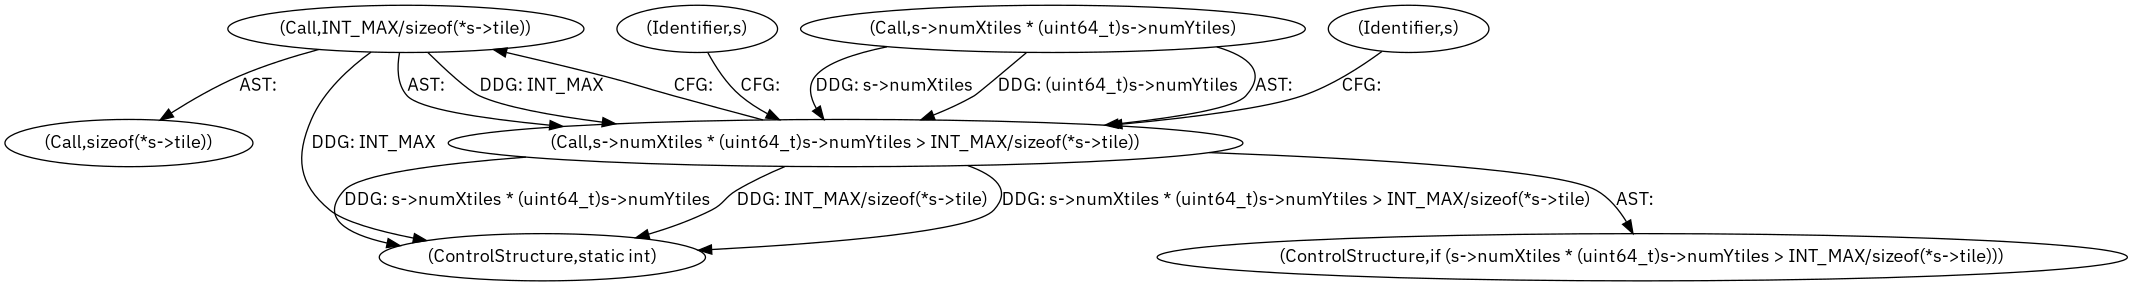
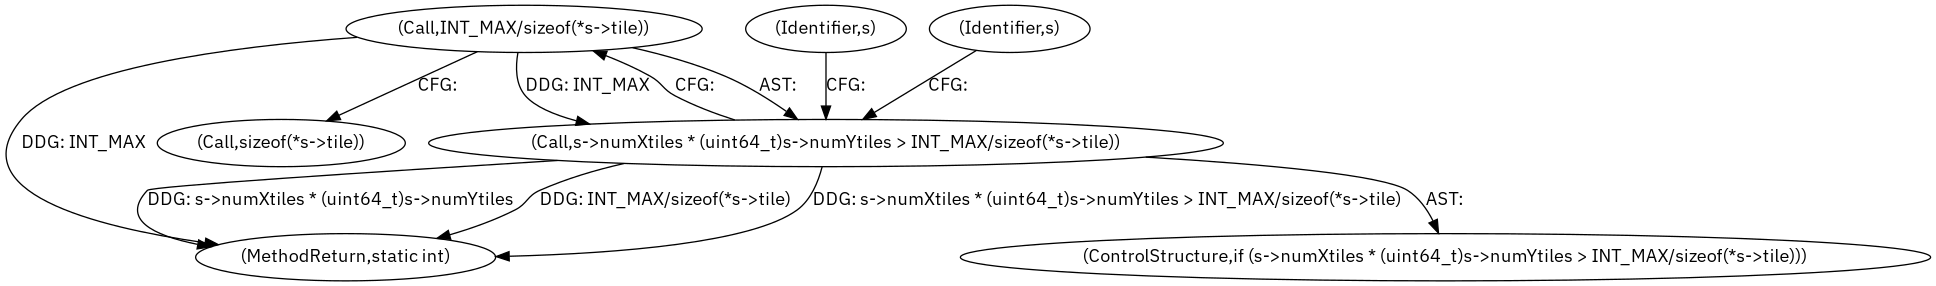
(1053, 29) -> none
(260, 86) -> (440, 86)
(542, 257) -> (346, 257)
